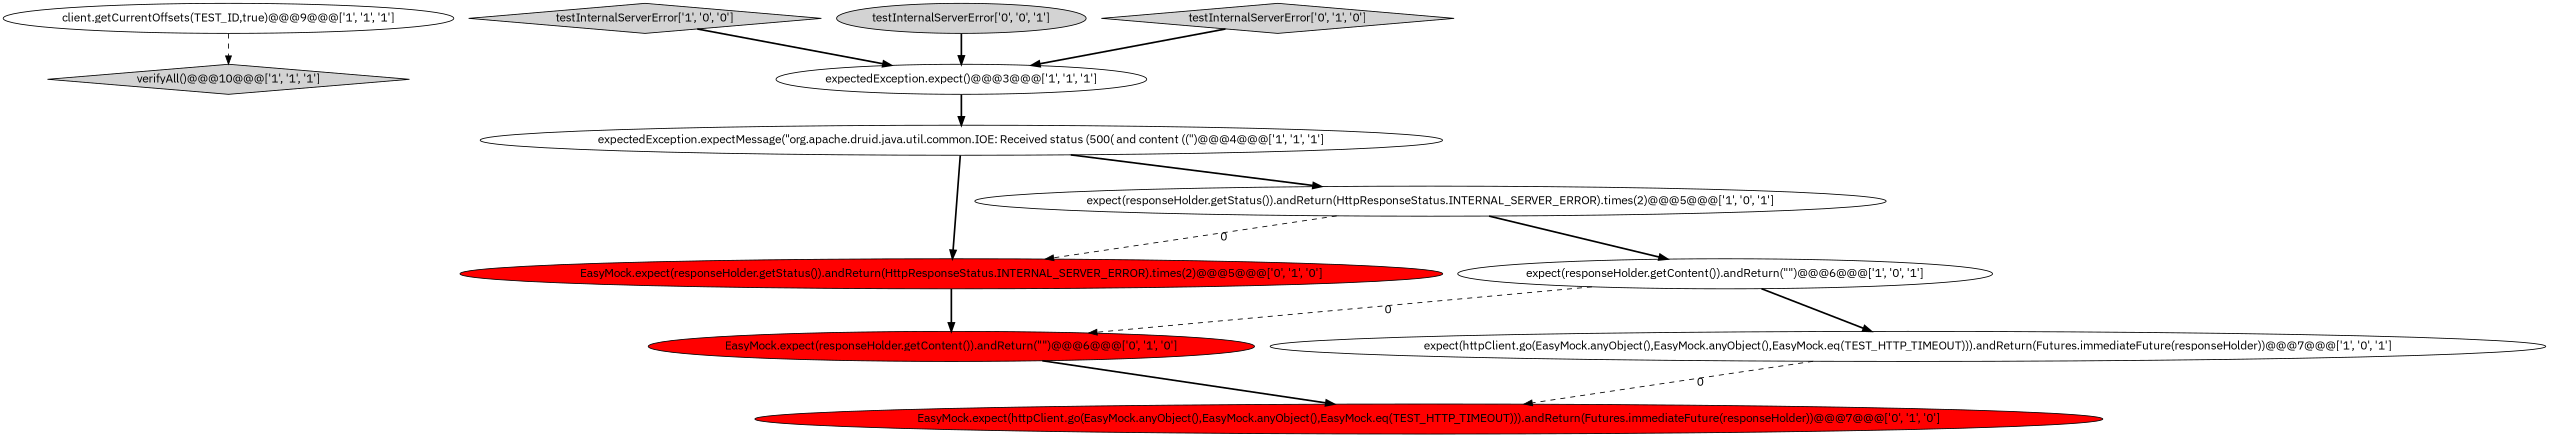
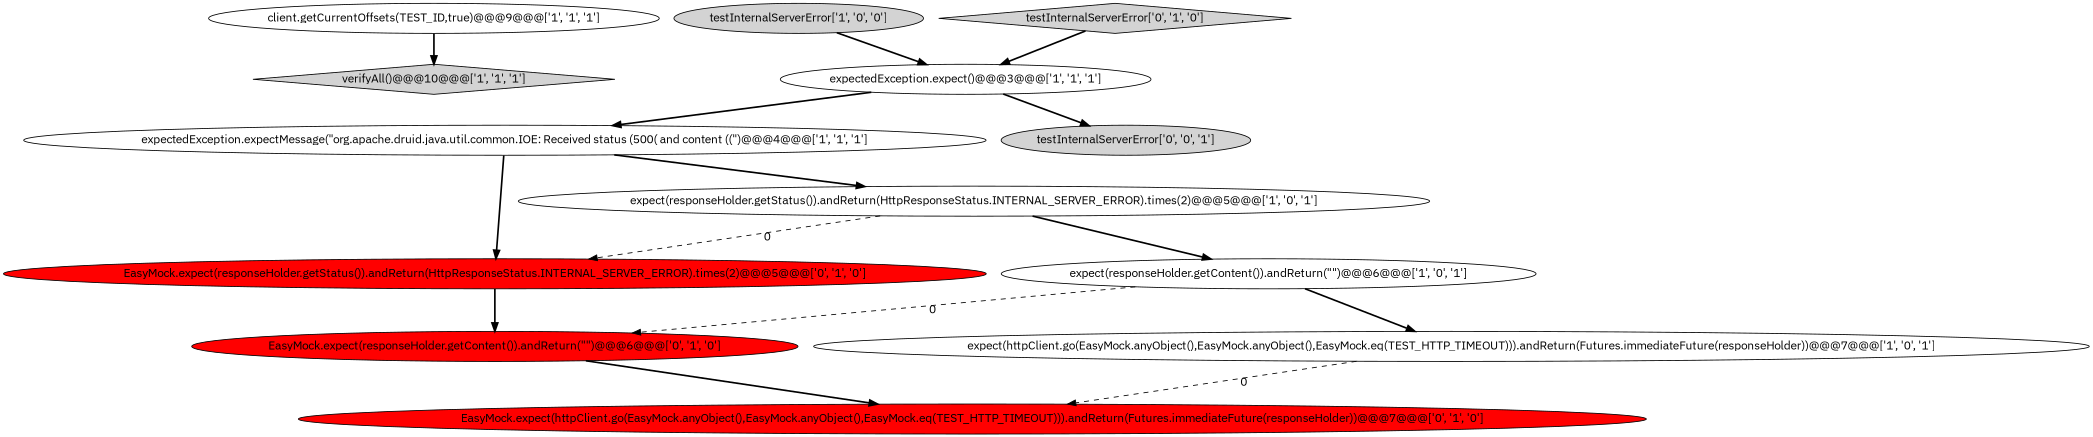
(645, 18) -> (799, 18)
(228, 45) -> (434, 45)
(961, 45) -> (1042, 108)
